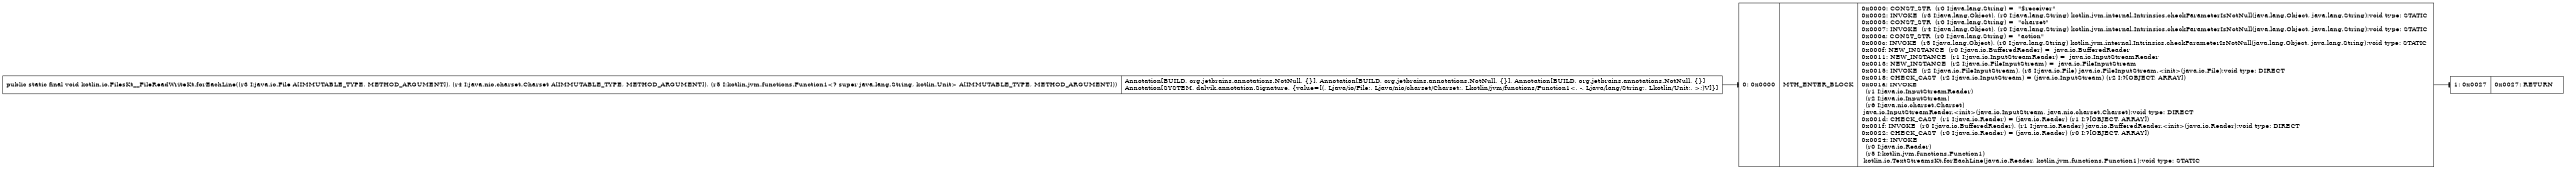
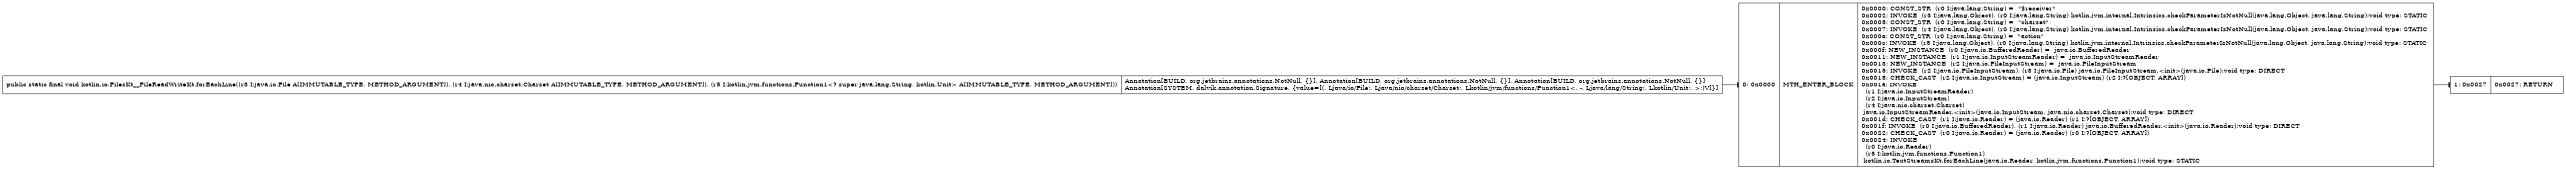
(1913, 105) -> (1913, 105)
